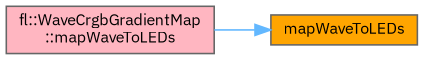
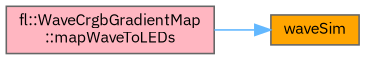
(344, 30) -> (315, 30)
